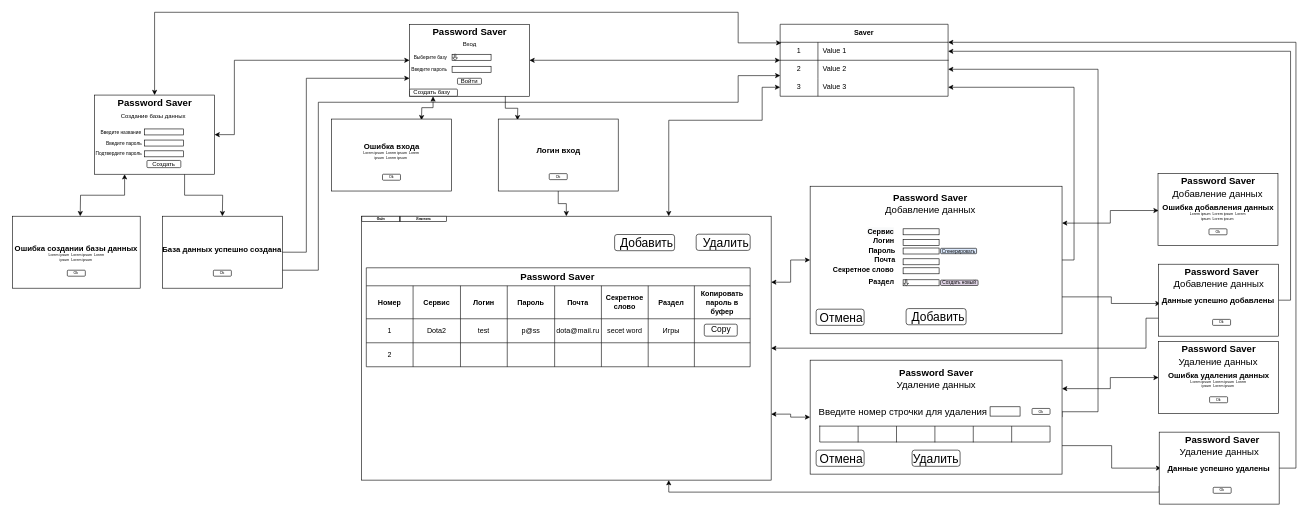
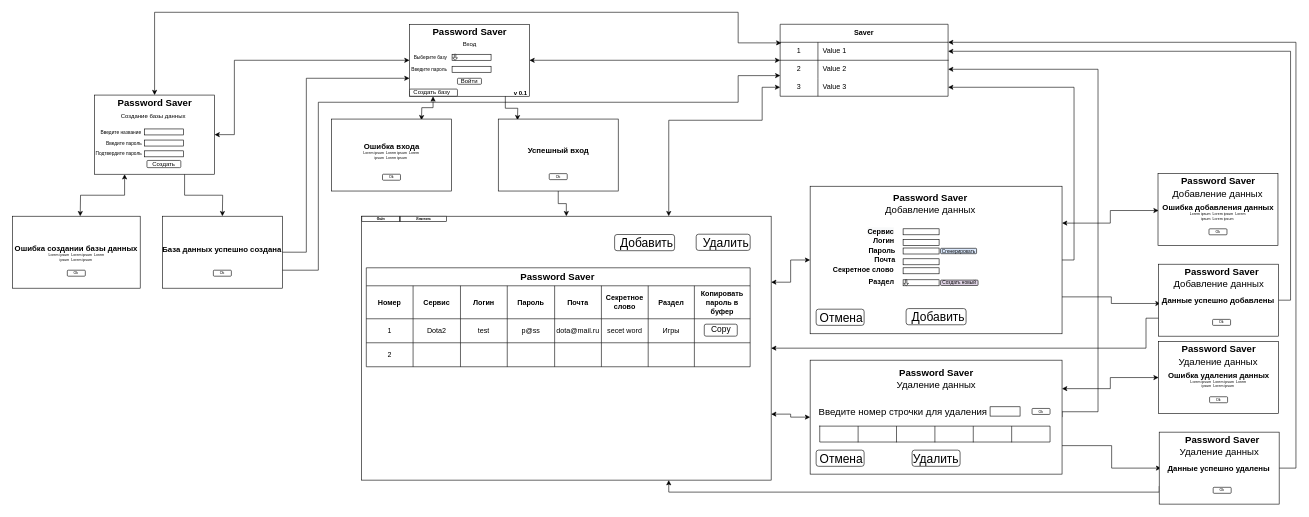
none -> (521, 90)
(559, 150) -> (559, 150)
